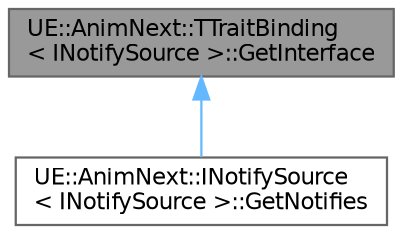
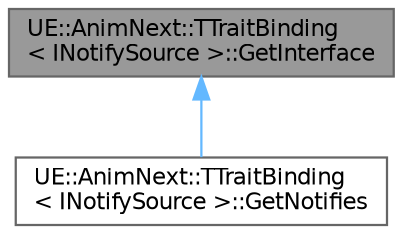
(201, 191) -> (201, 191)
